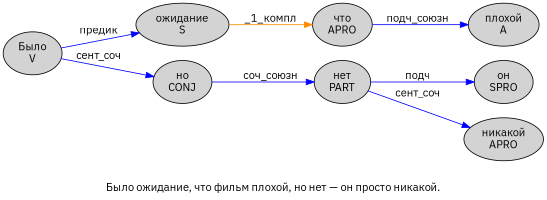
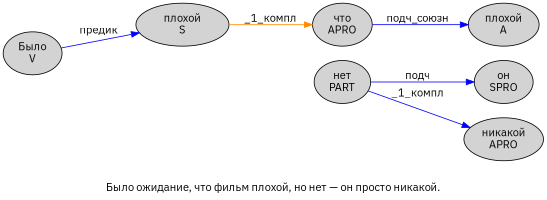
(182, 25) -> (182, 25)
(182, 82) -> none
(418, 94) -> (418, 94)
